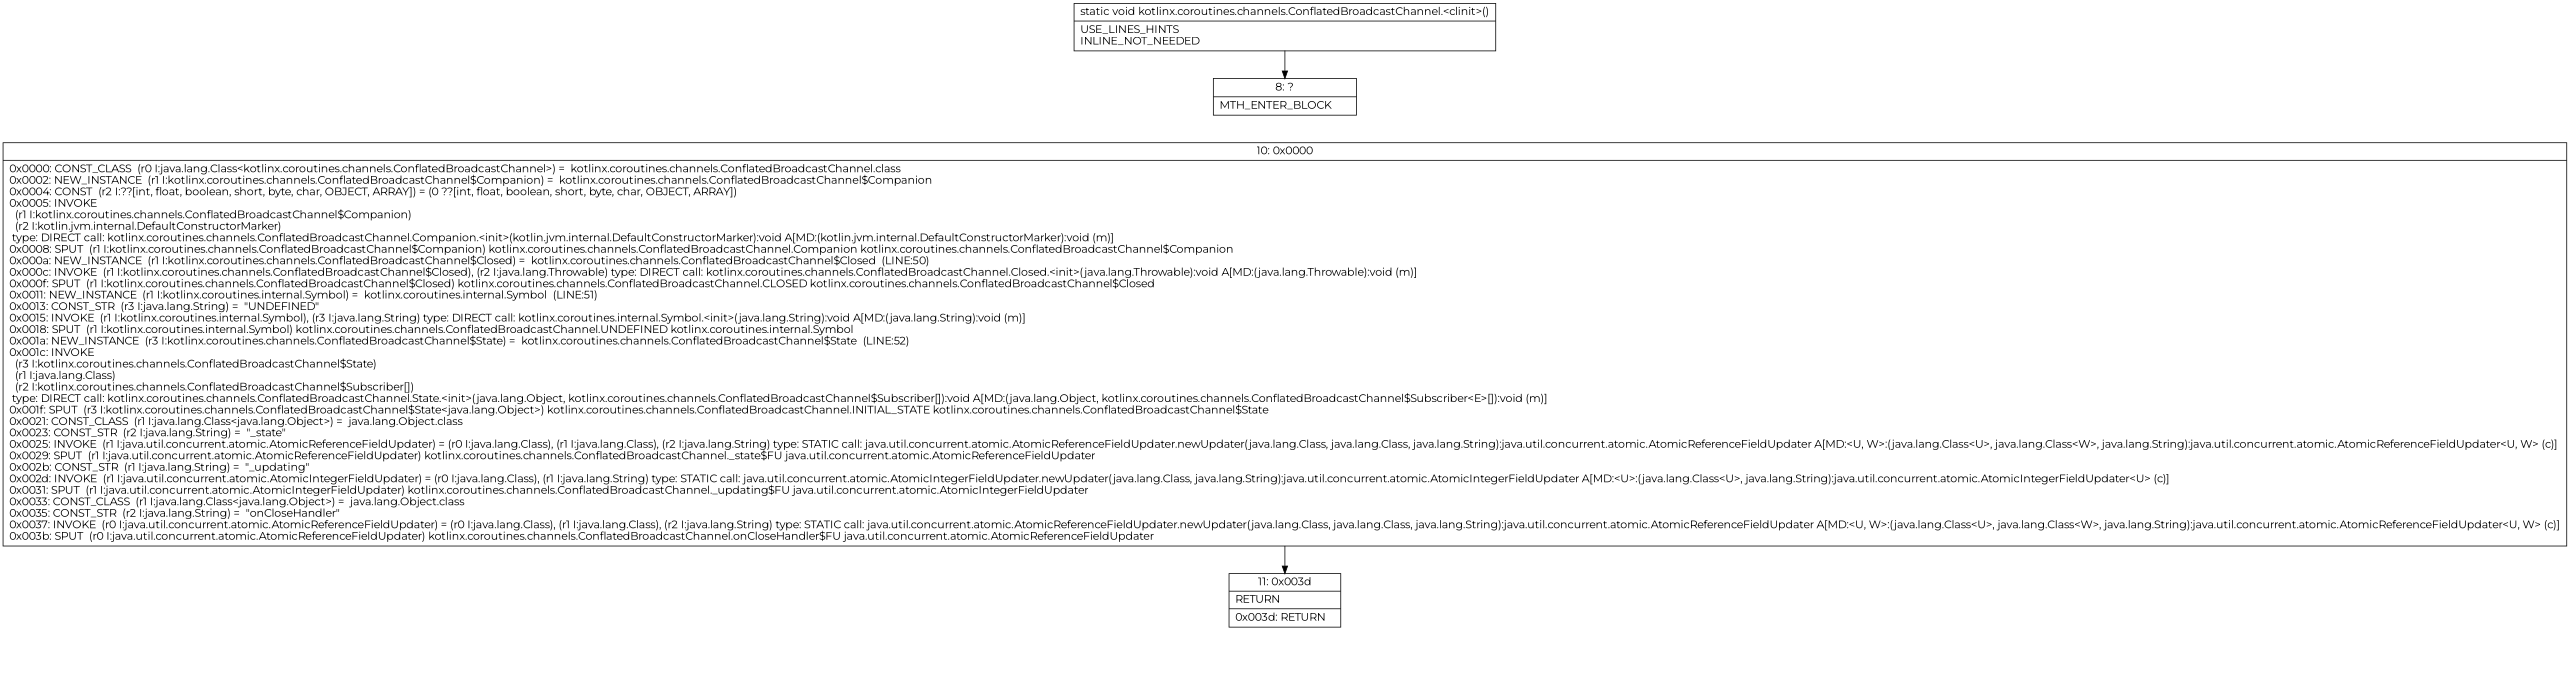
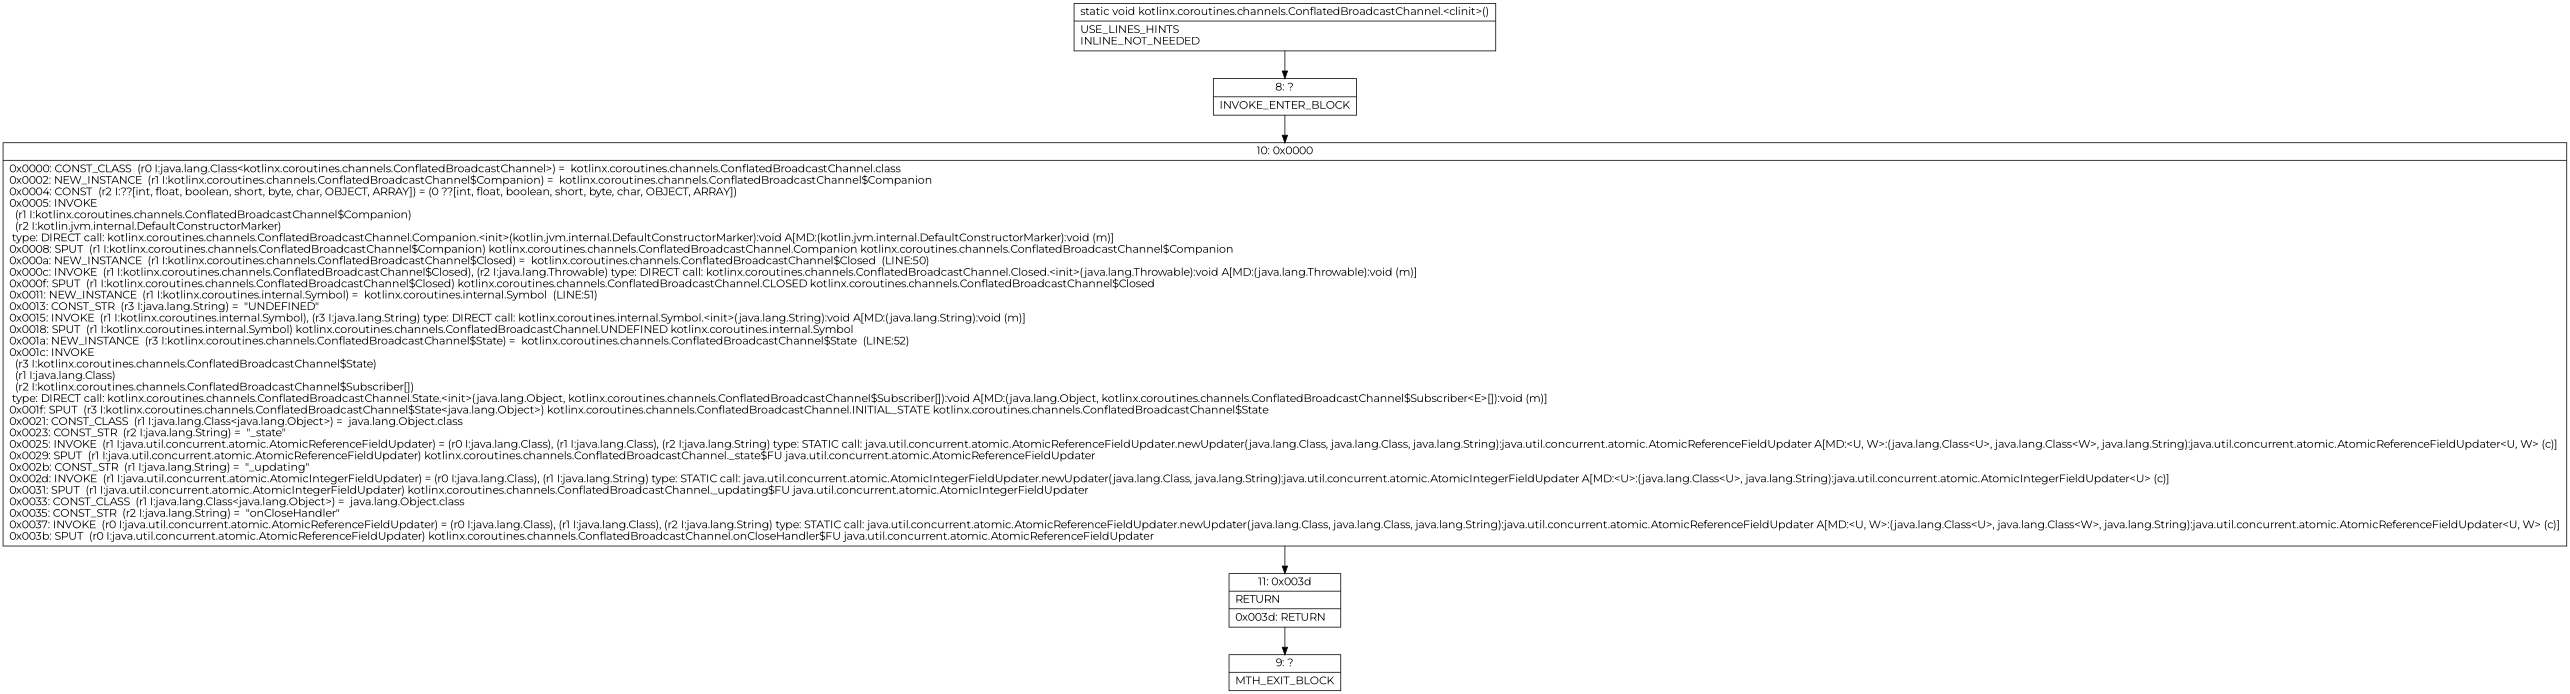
(1276, 106) -> (1285, 106)
none -> (1285, 125)
none -> (1285, 673)
